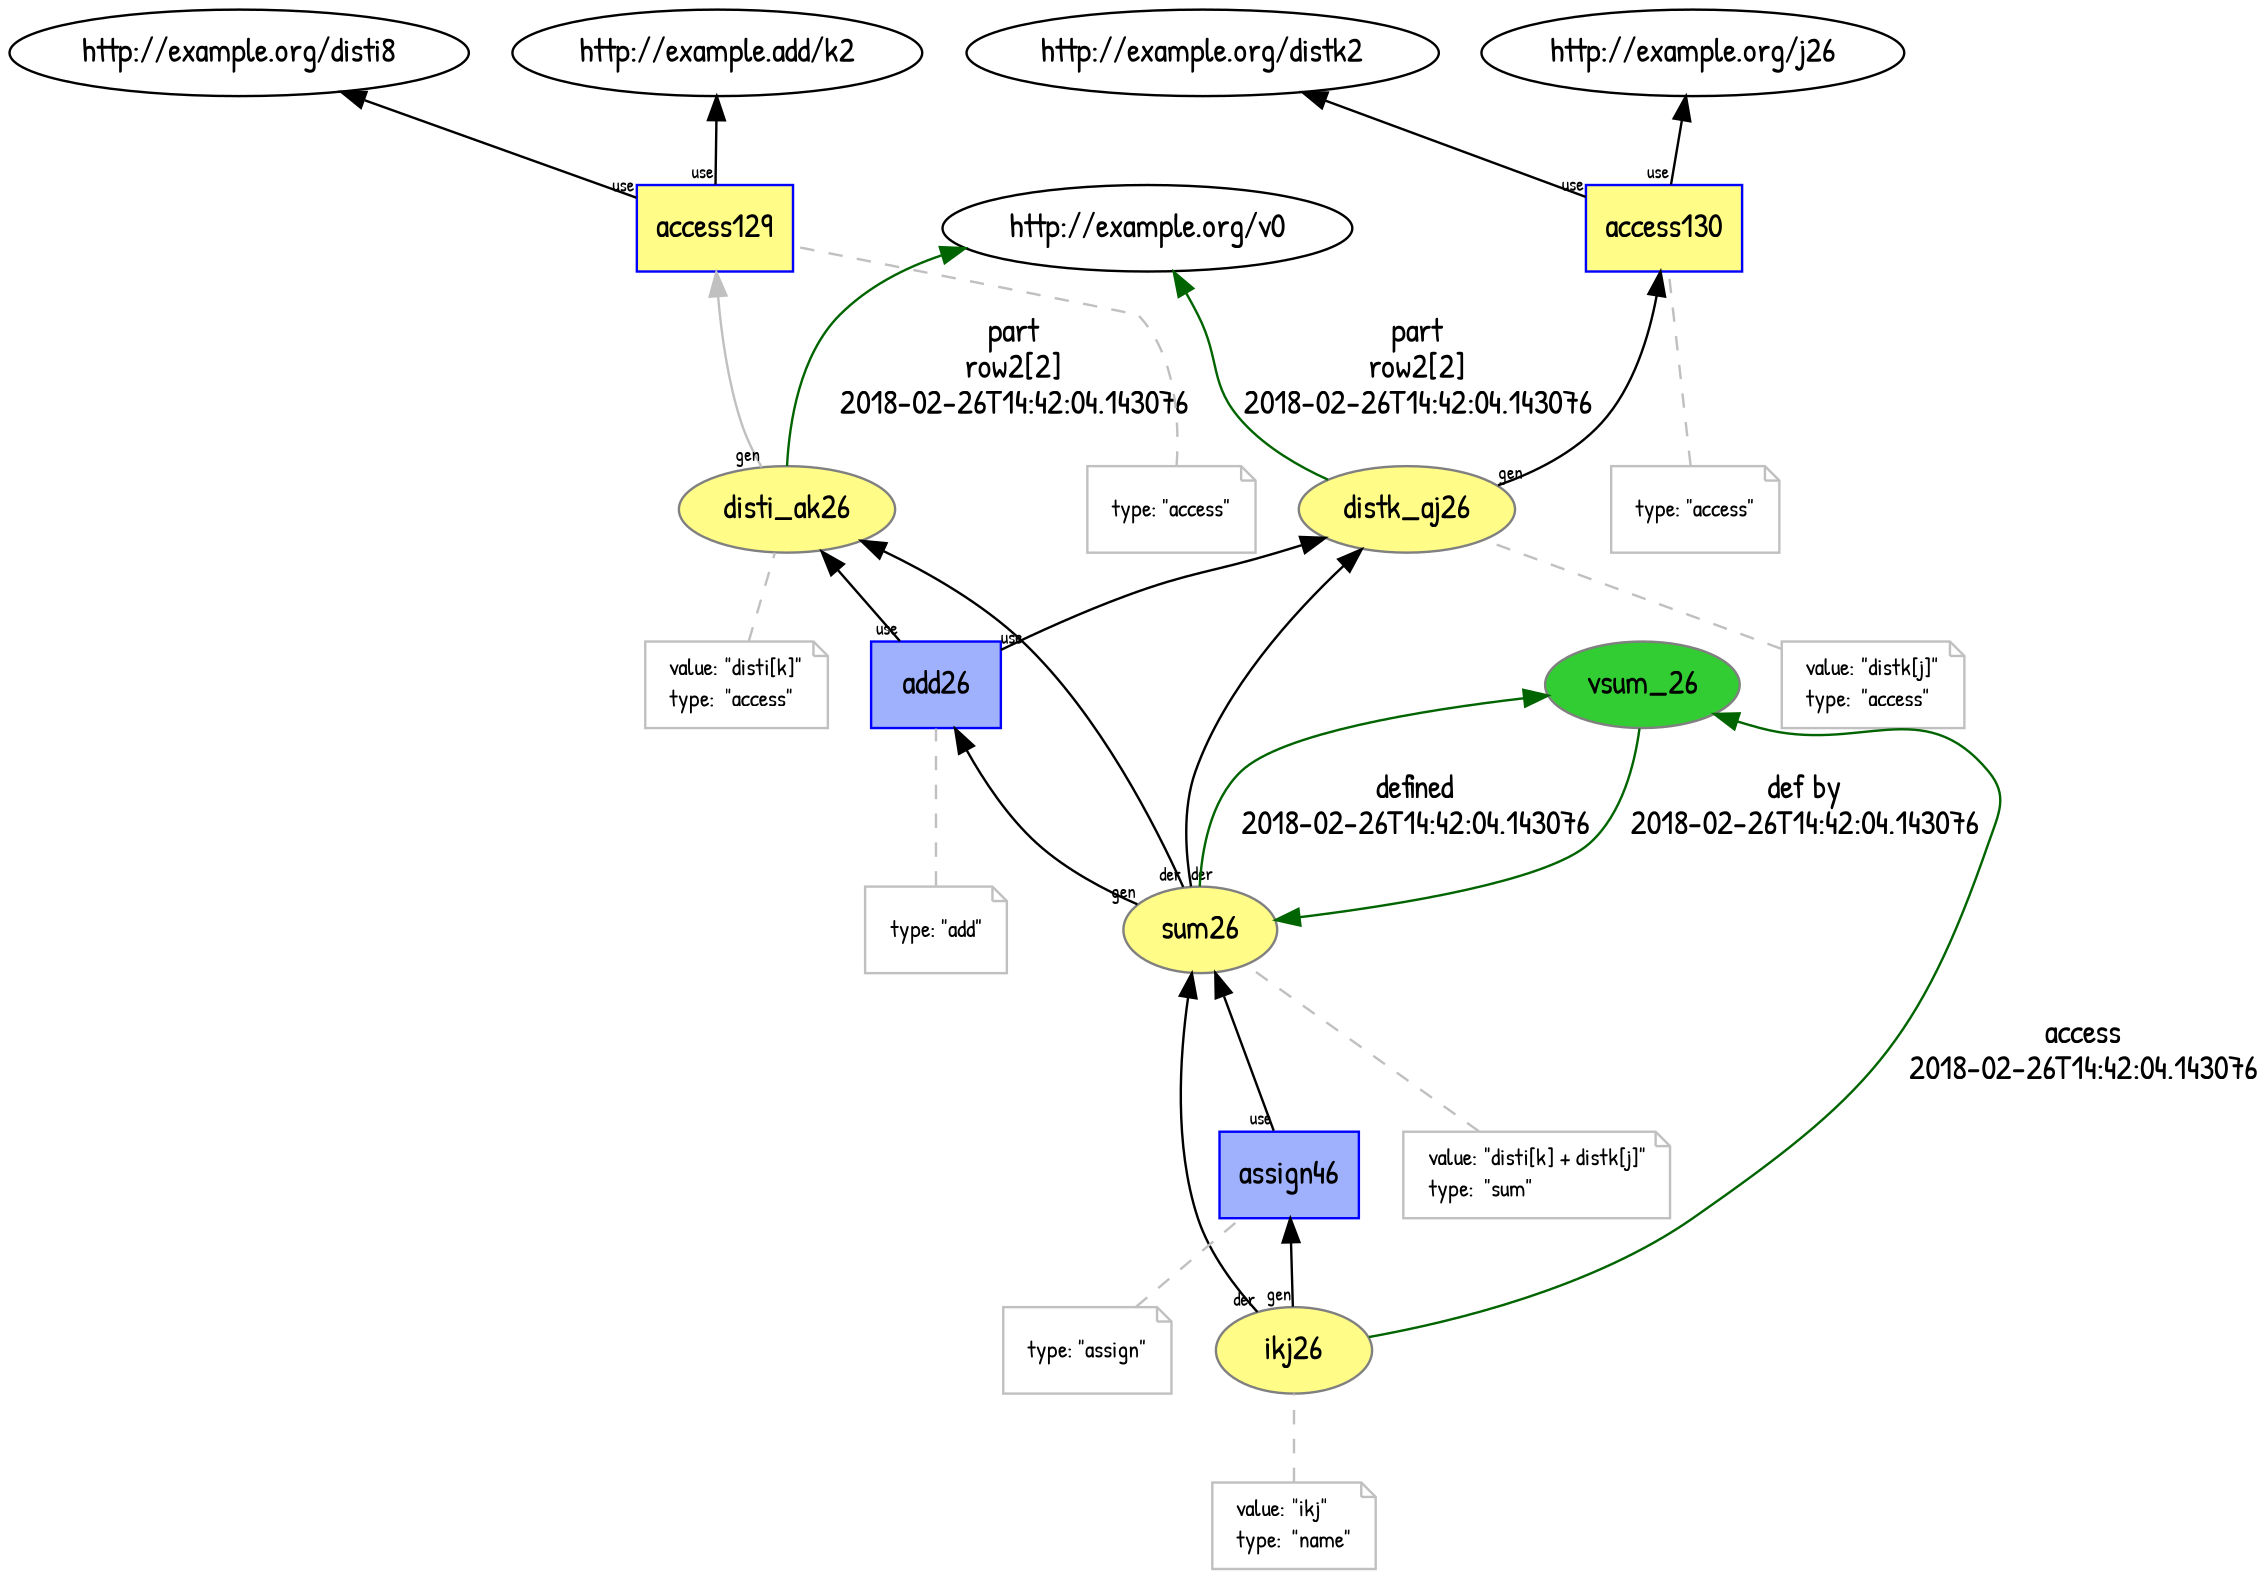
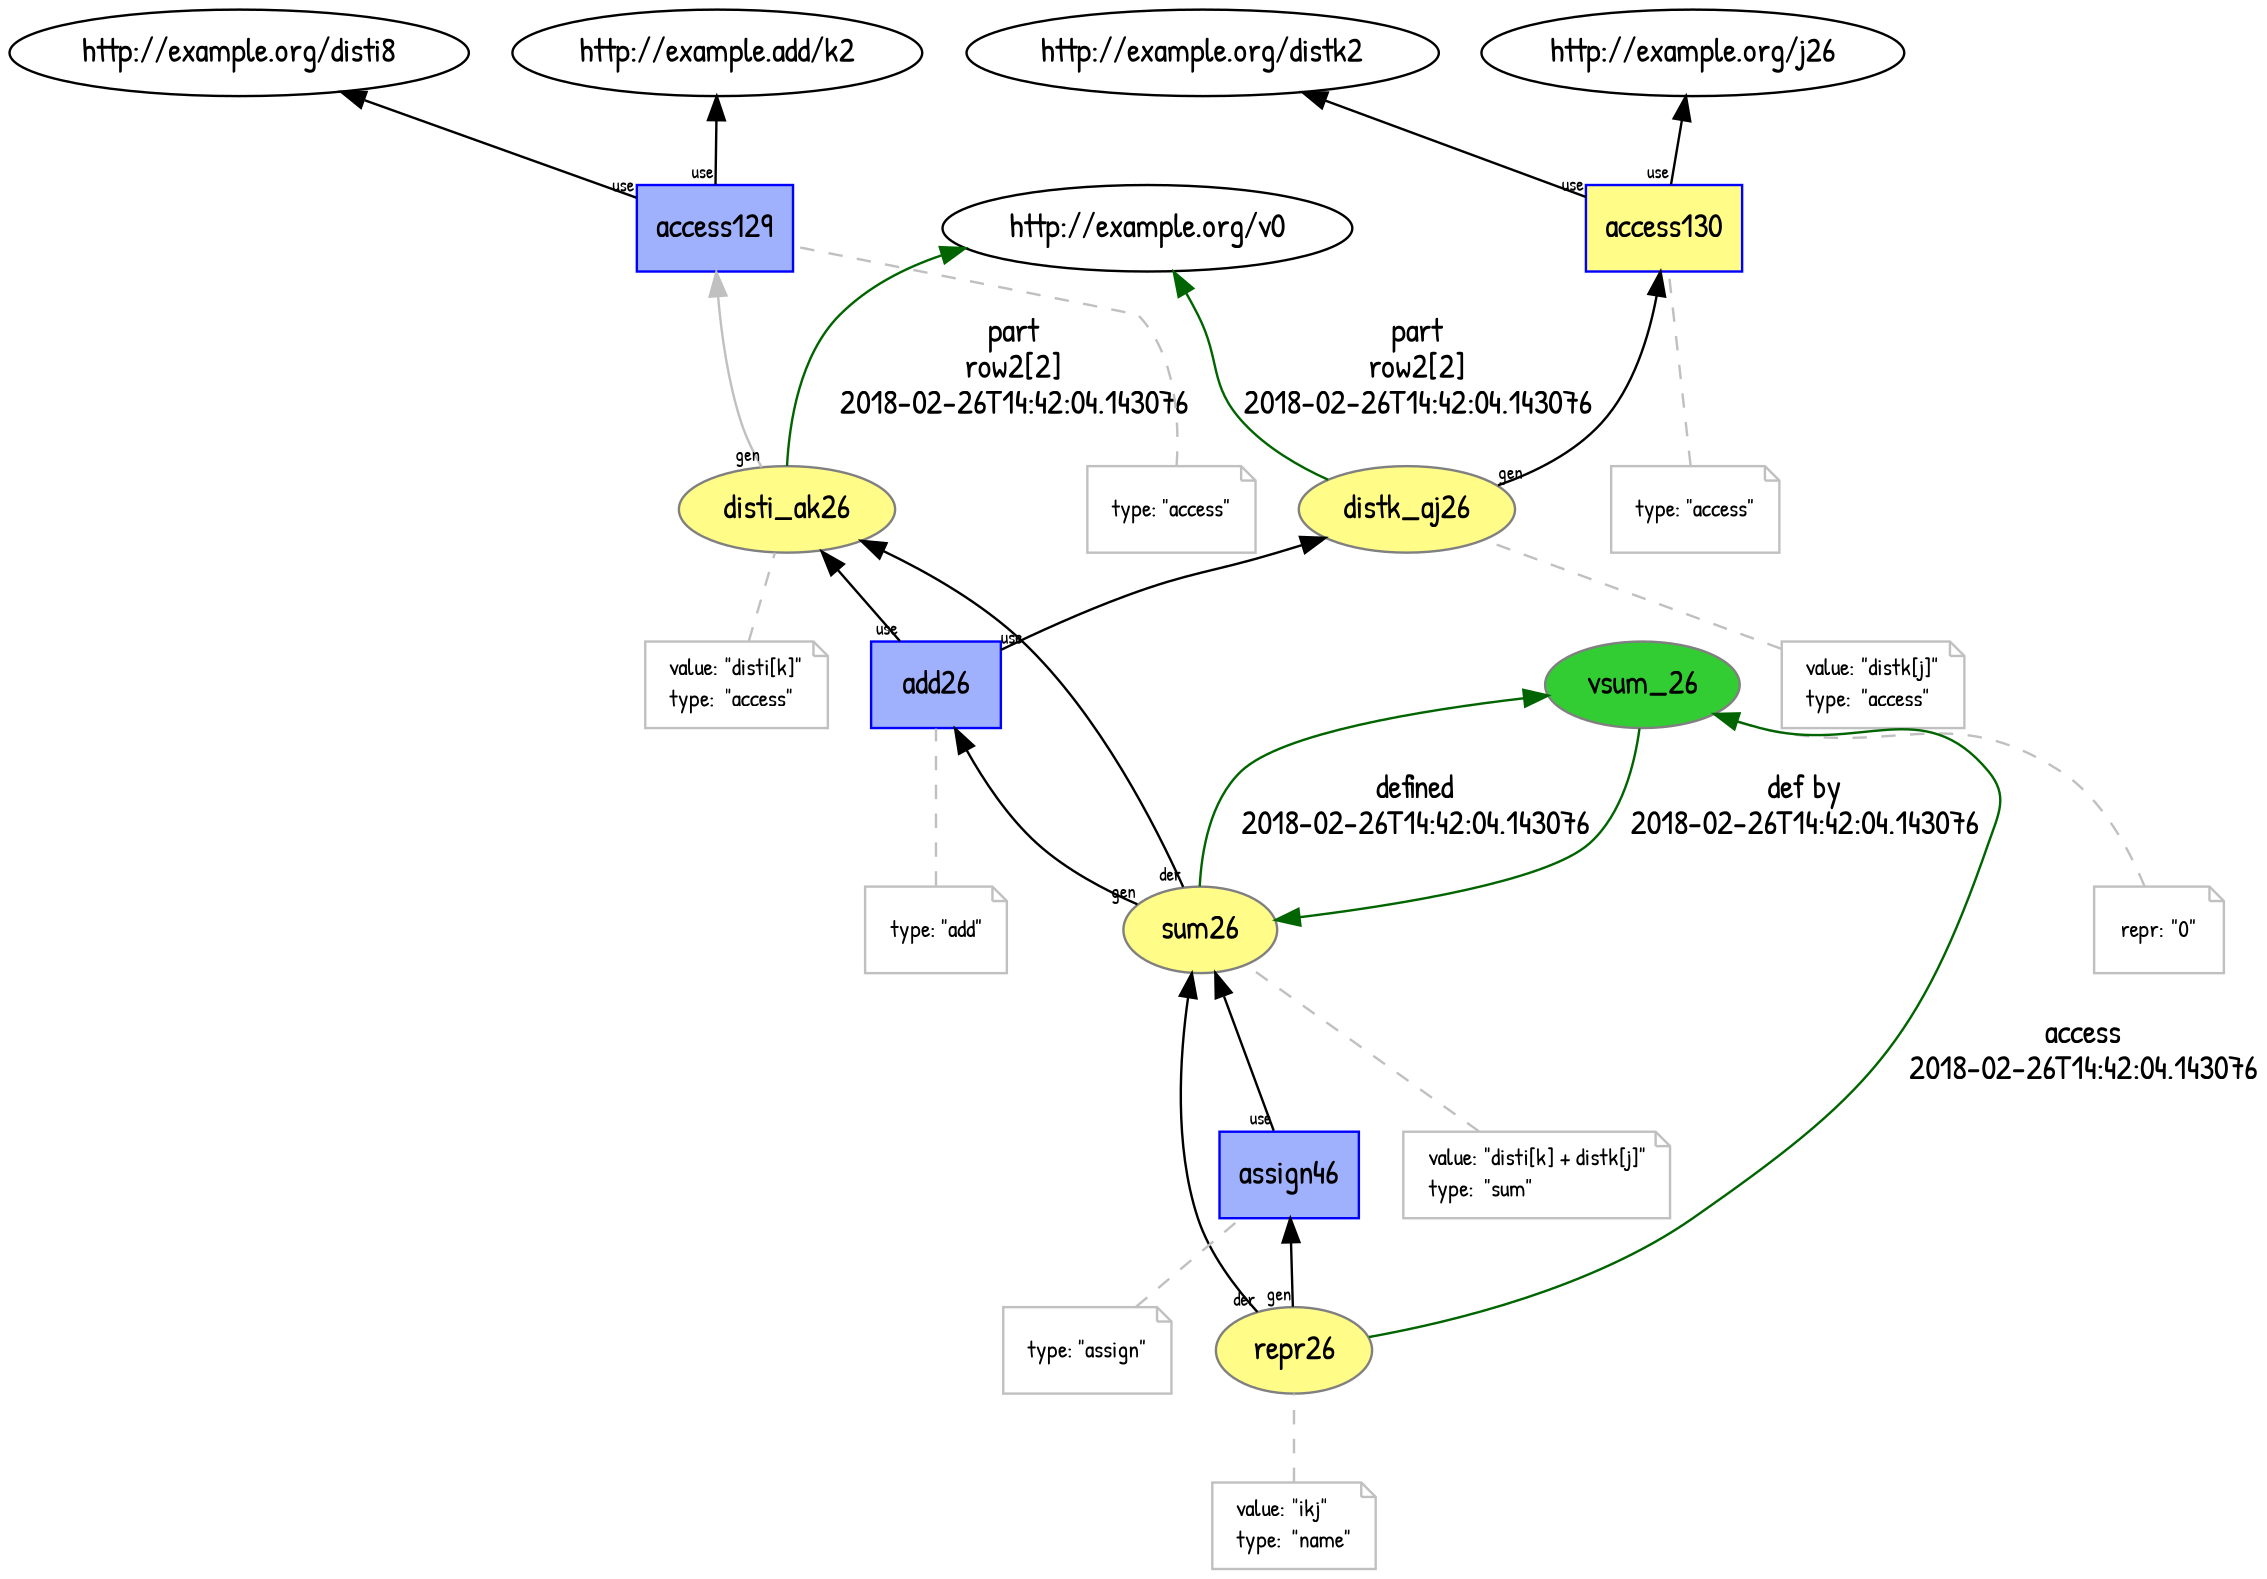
(715, 228) -> (715, 228)
(1226, 709) -> none
none -> (2159, 930)
(1294, 1350) -> (1294, 1350)
